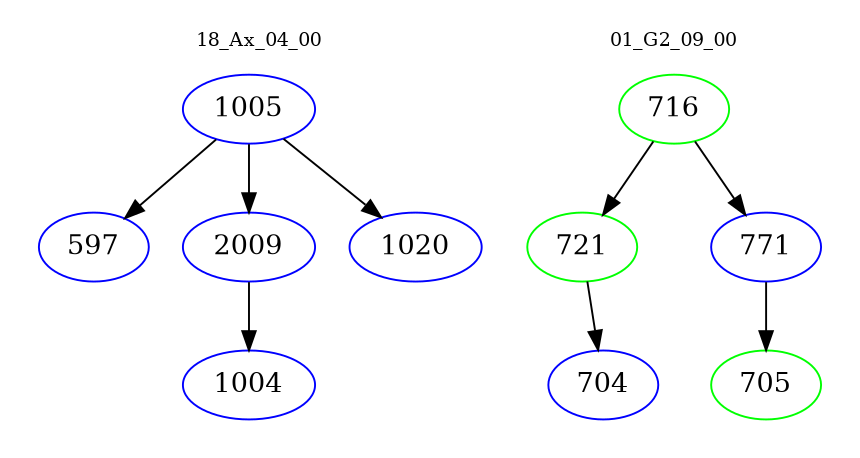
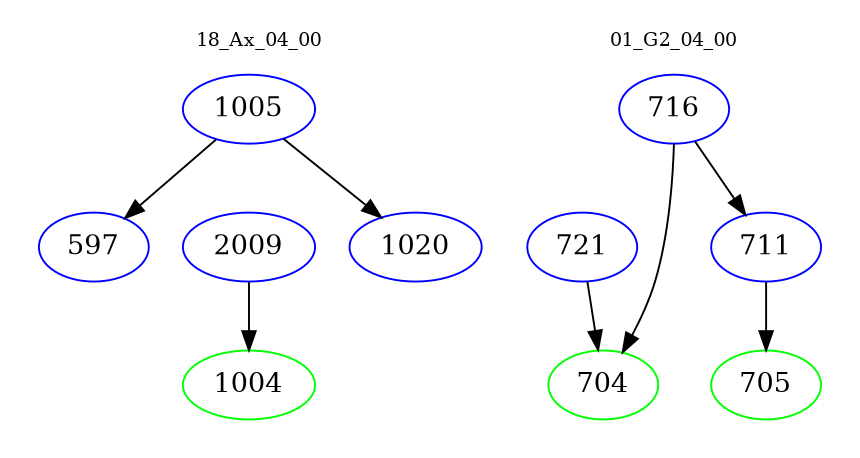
(674, 41) -> (674, 41)
(674, 109) -> (674, 109)
(249, 169) -> none
(634, 170) -> (664, 242)
(582, 247) -> (582, 247)
(766, 247) -> (766, 247)
(249, 385) -> (249, 385)
(603, 385) -> (603, 385)
